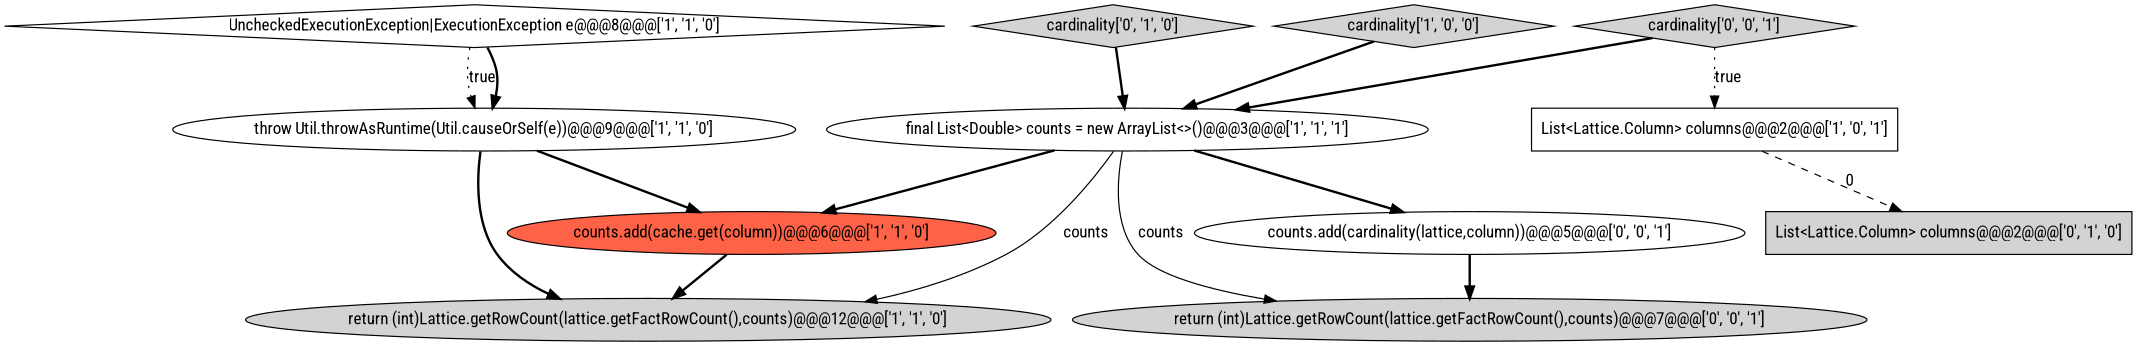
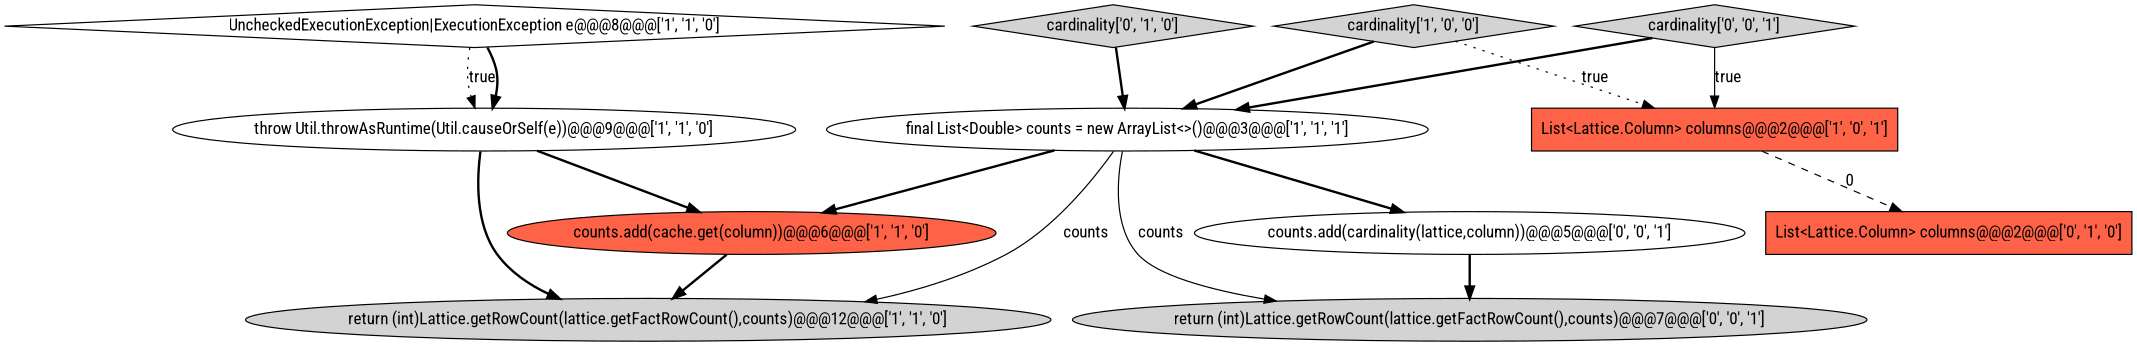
(1715, 72) -> (1715, 72)
none -> (1549, 73)
(1715, 130) -> (1715, 130)
(1949, 233) -> (1949, 233)
